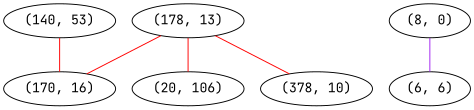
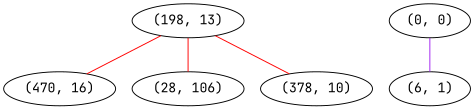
(60, 21) -> none
(188, 21) -> (188, 21)
(430, 21) -> (430, 21)
(60, 89) -> (60, 89)
(188, 89) -> (188, 89)
(430, 89) -> (430, 89)
